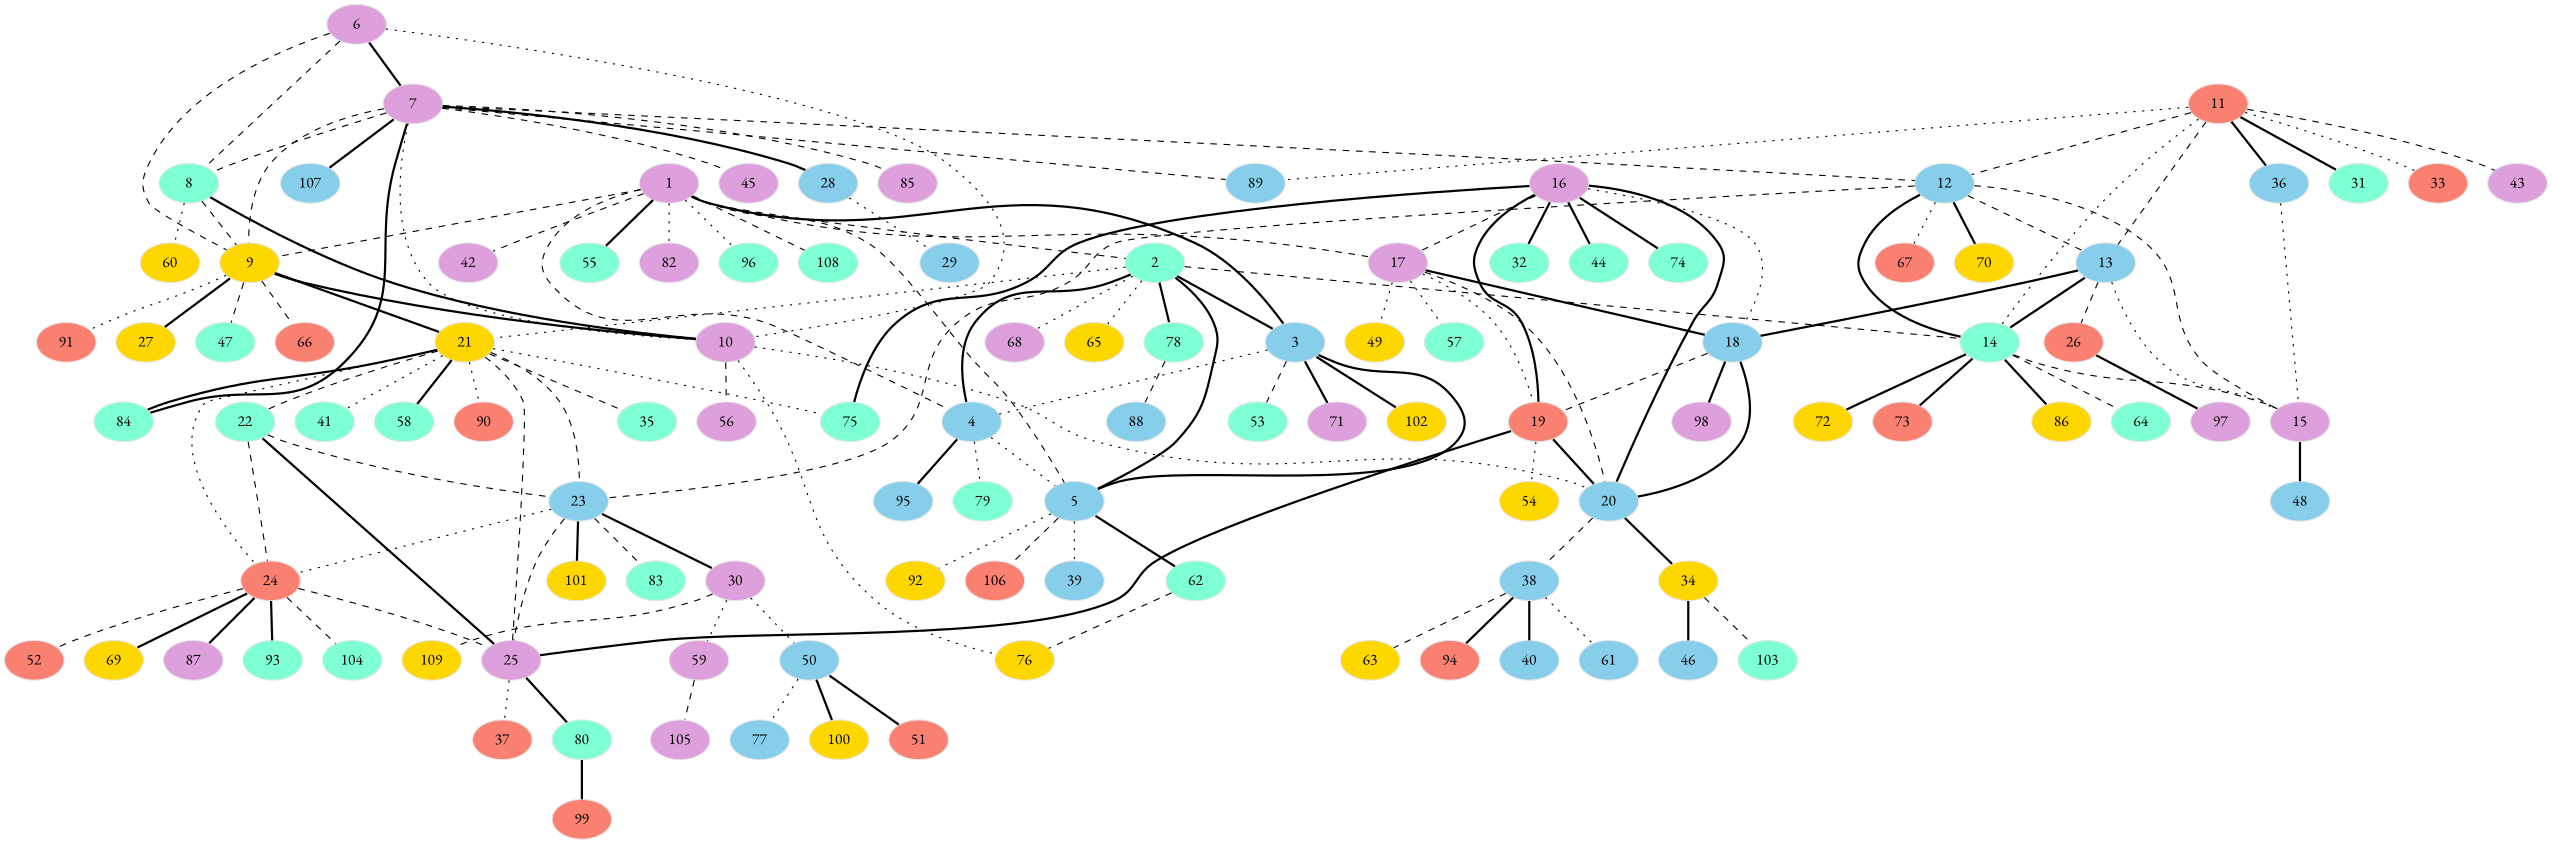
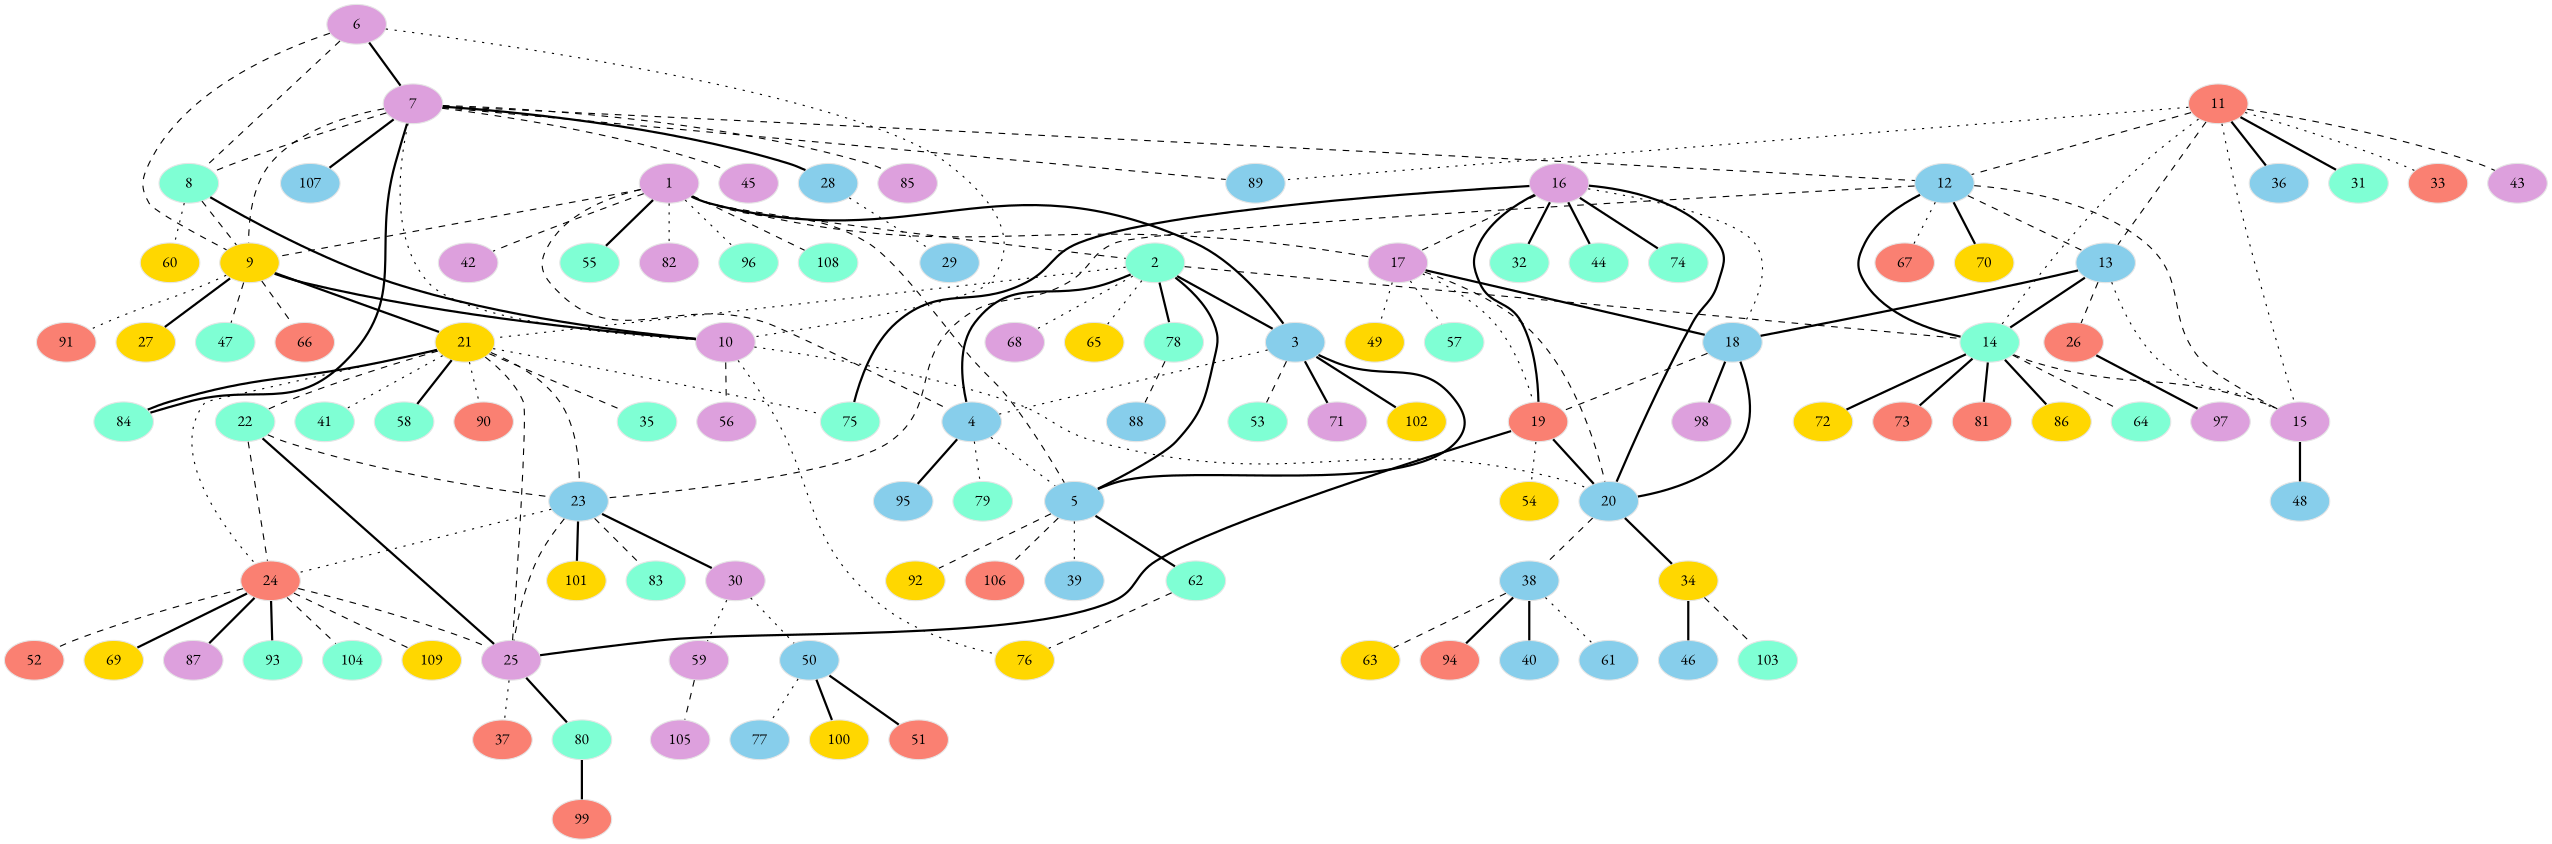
(2289, 302) -> (2255, 264)
none -> (1982, 422)
(995, 541) -> (995, 541)
(584, 621) -> (351, 621)
